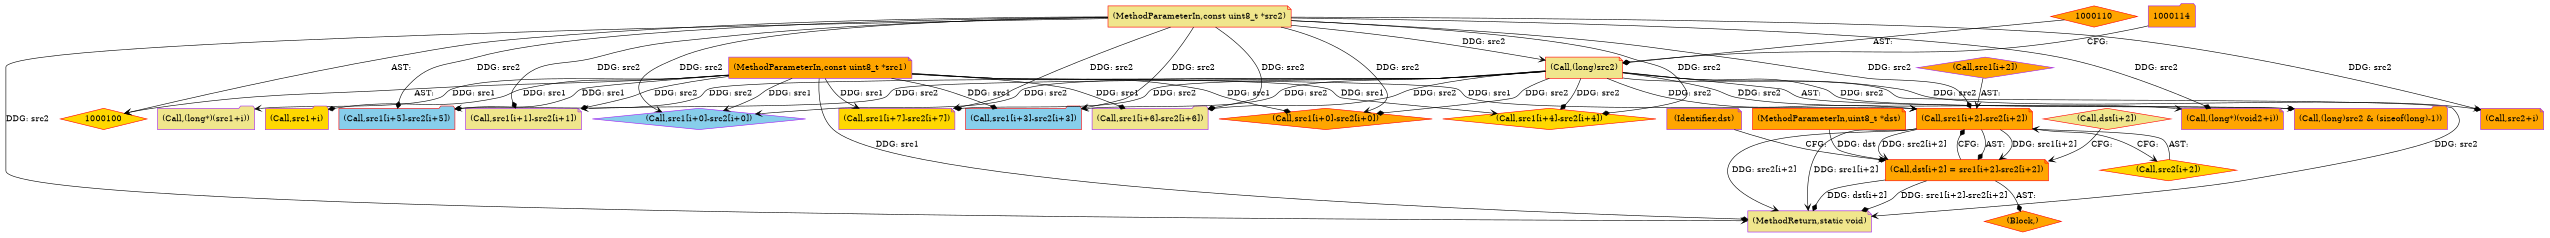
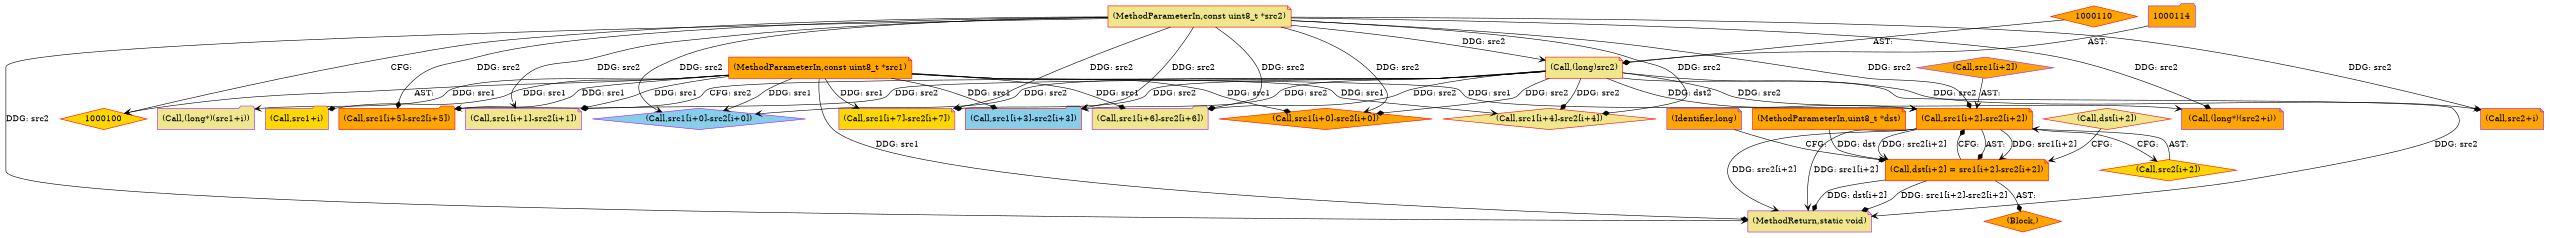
(783, 31) -> (783, 31)
(2099, 42) -> (2099, 42)
(403, 68) -> (403, 68)
(820, 68) -> (820, 68)
(969, 84) -> (969, 84)
(676, 93) -> (676, 93)
(731, 93) -> (731, 93)
(1690, 93) -> (1690, 93)
(397, 119) -> (397, 119)
(1549, 119) -> (1549, 119)
(1704, 119) -> (1704, 119)
(2232, 119) -> (2232, 119)
(2371, 119) -> none
